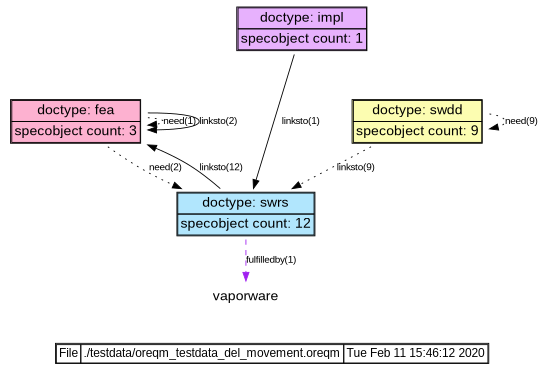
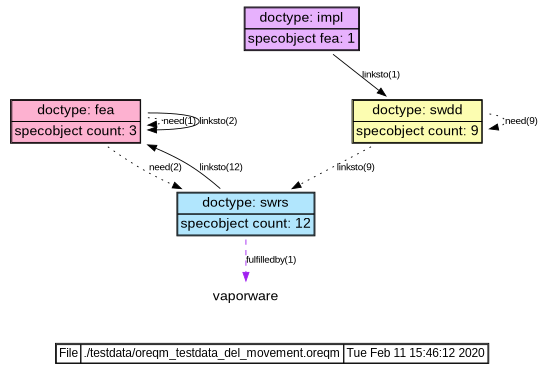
(302, 38) -> (302, 38)
(275, 117) -> (356, 72)
